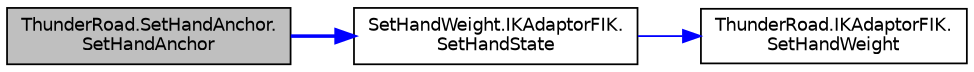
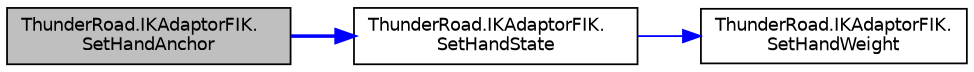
(149, 36) -> (149, 36)
(496, 36) -> (496, 36)
